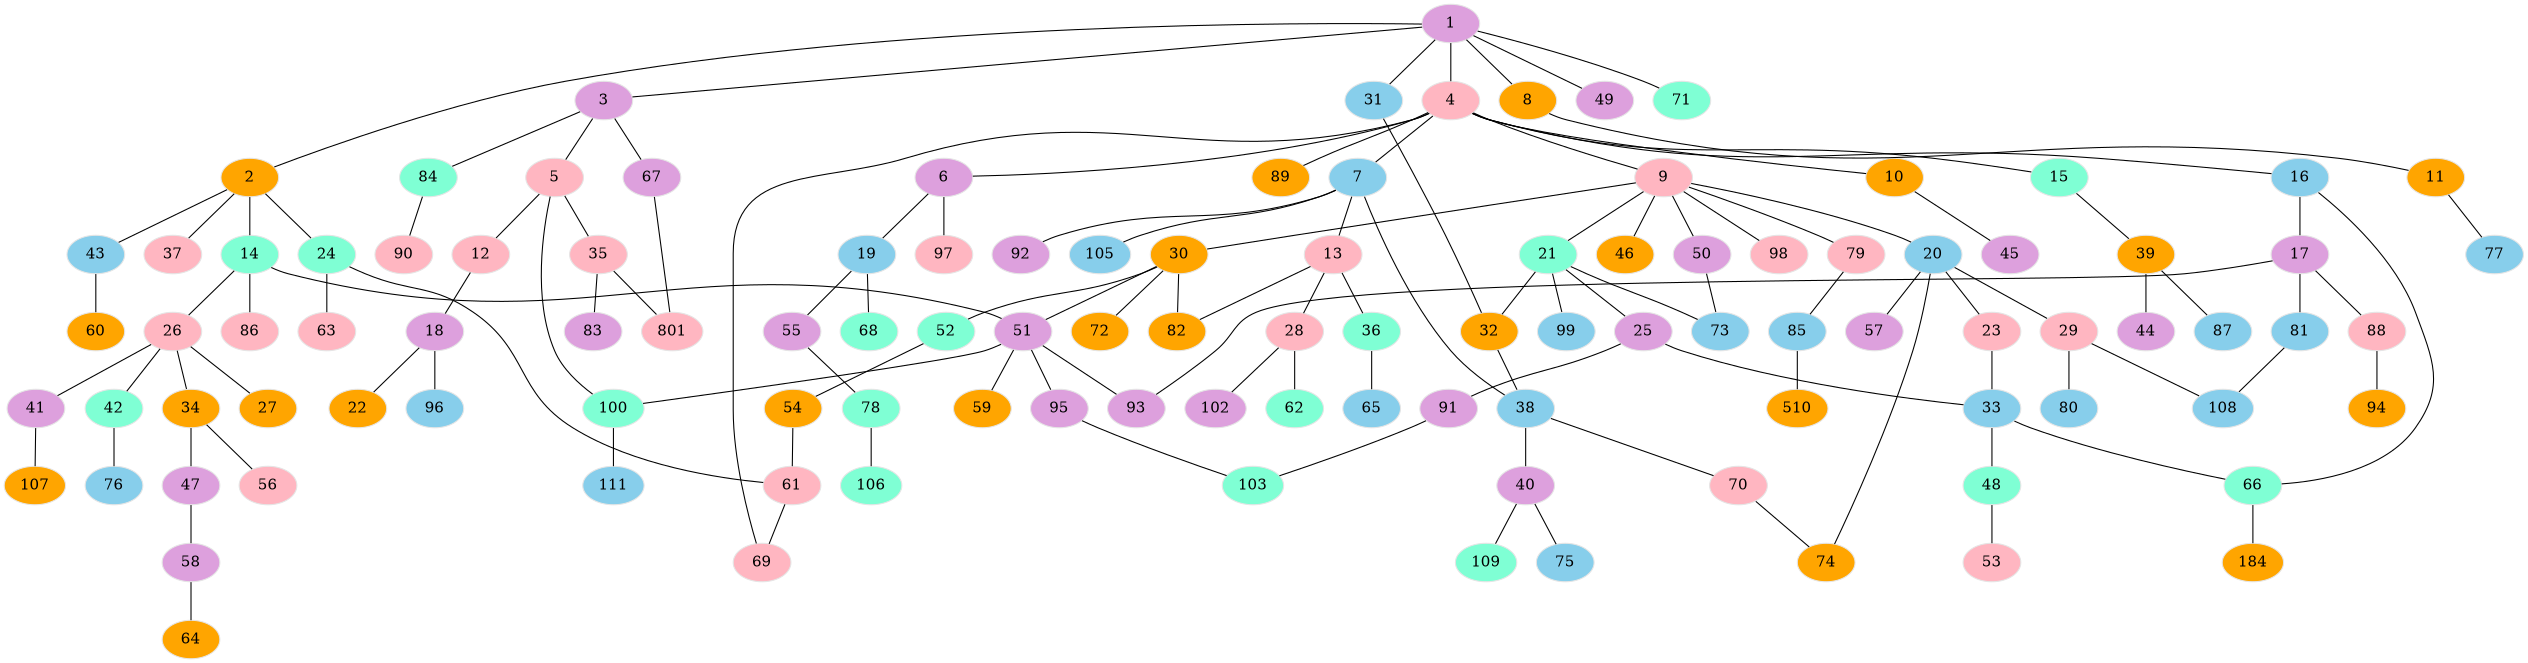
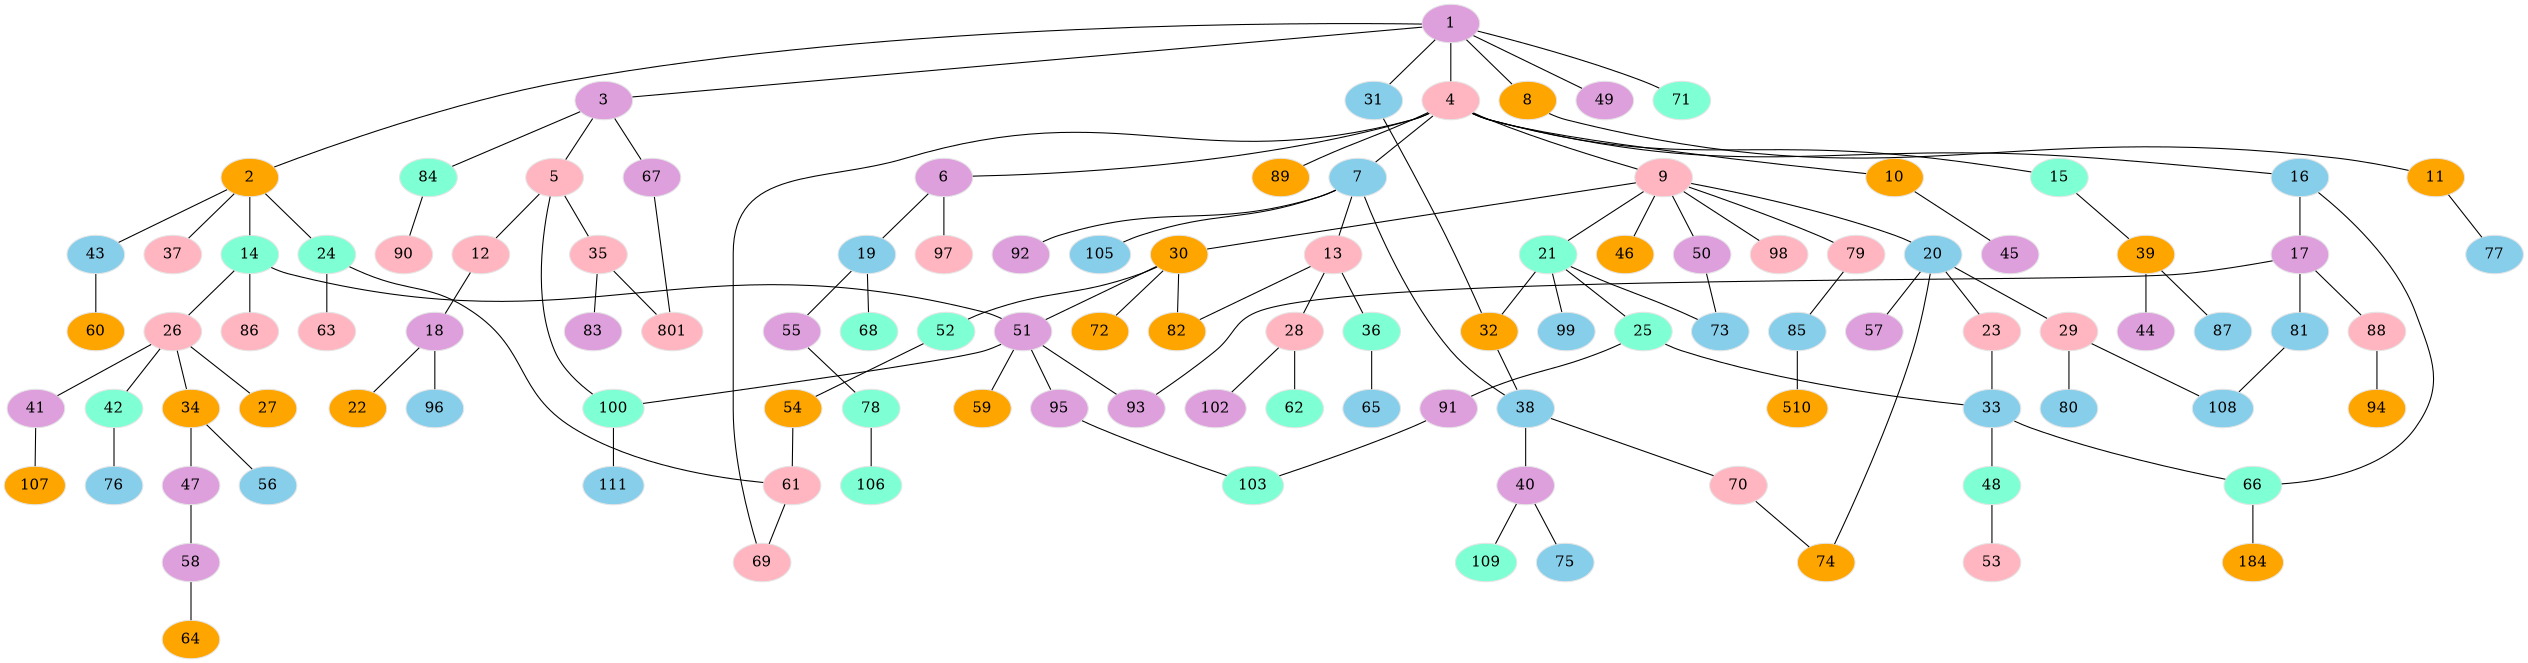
(1643, 332) -> (1643, 332)
(268, 486) -> (268, 486)
